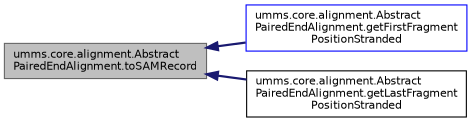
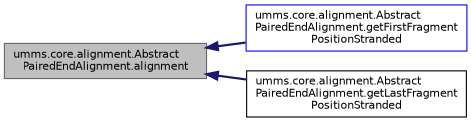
(105, 61) -> (105, 61)
